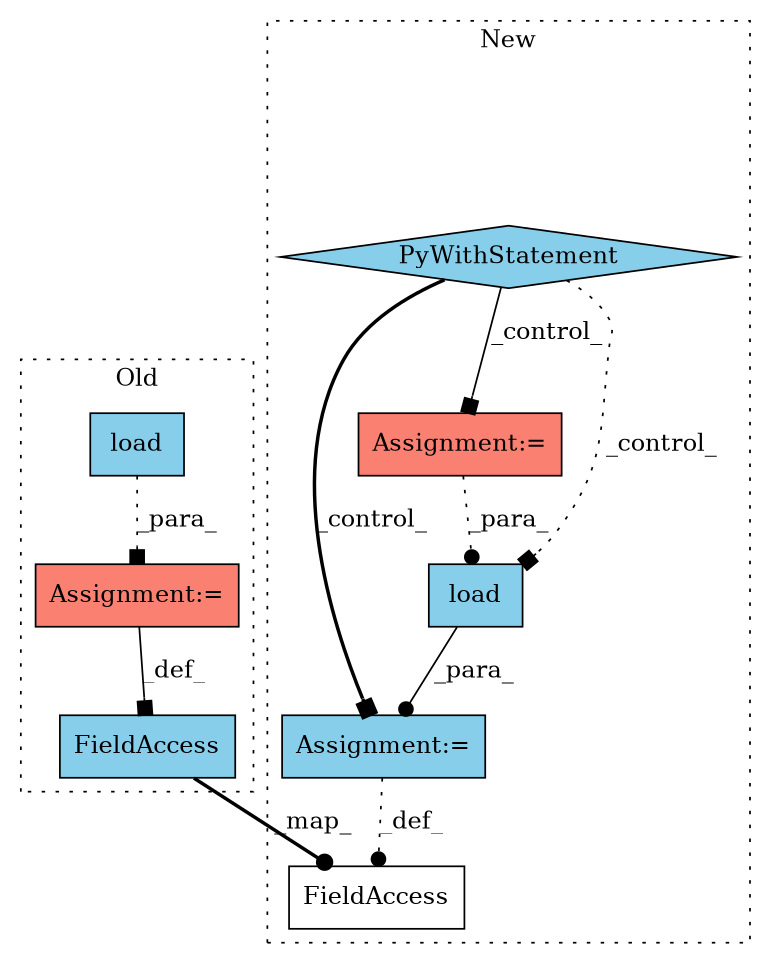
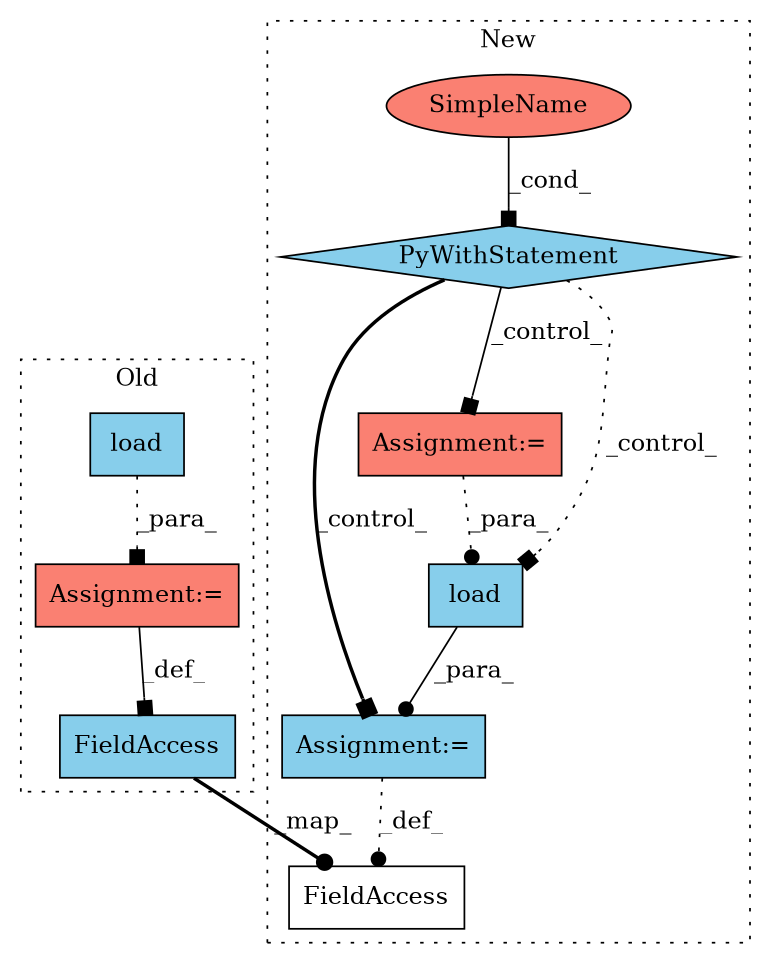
none -> (509, 106)
